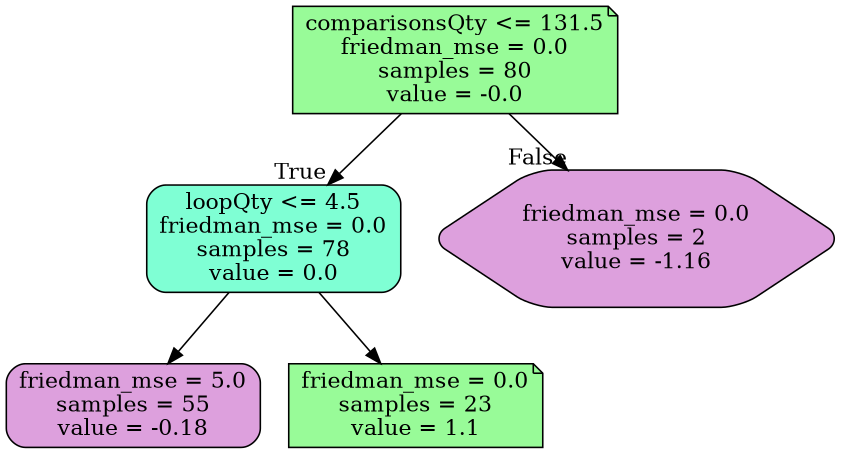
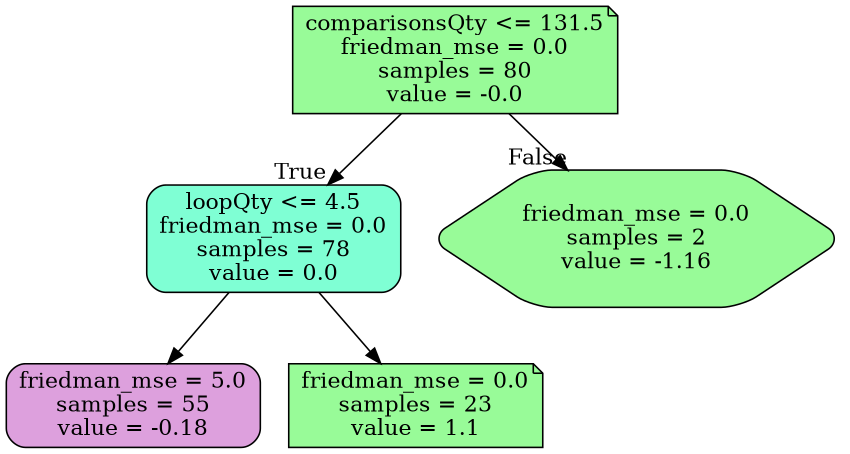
(637, 239) -> (637, 239)
